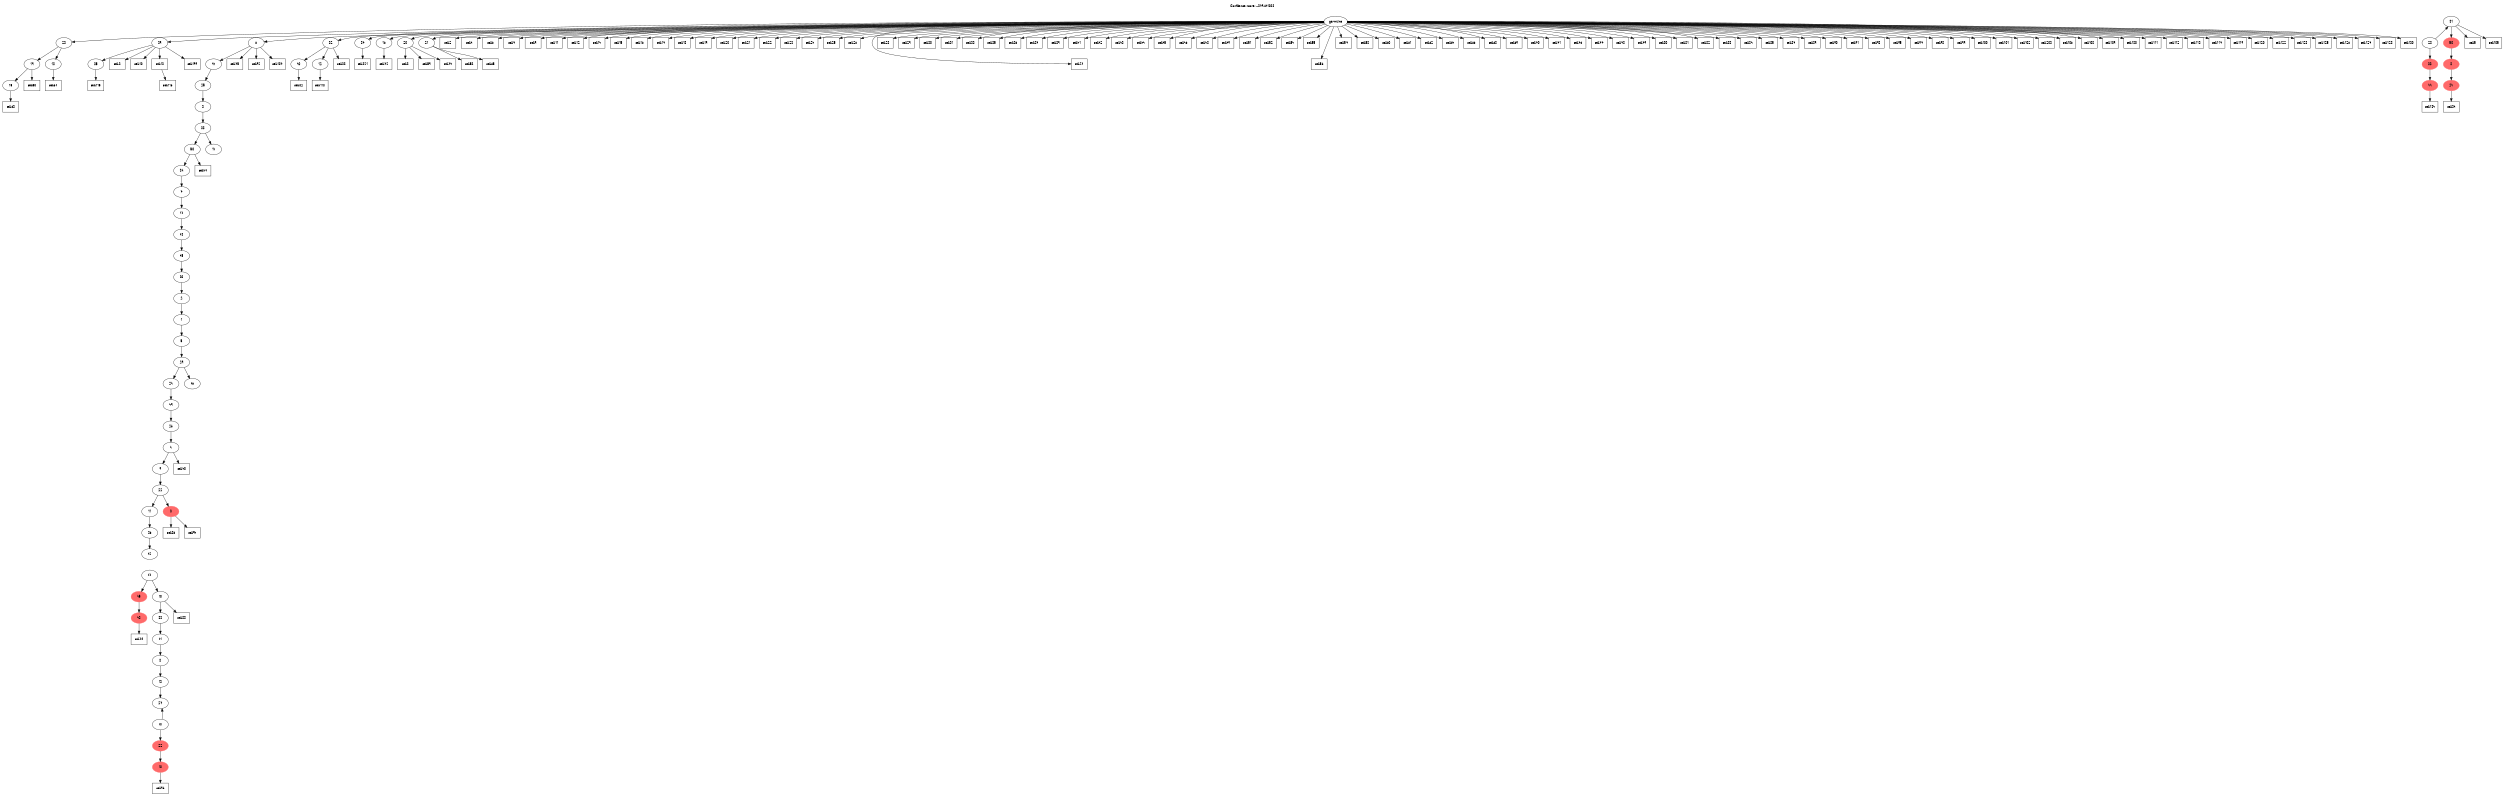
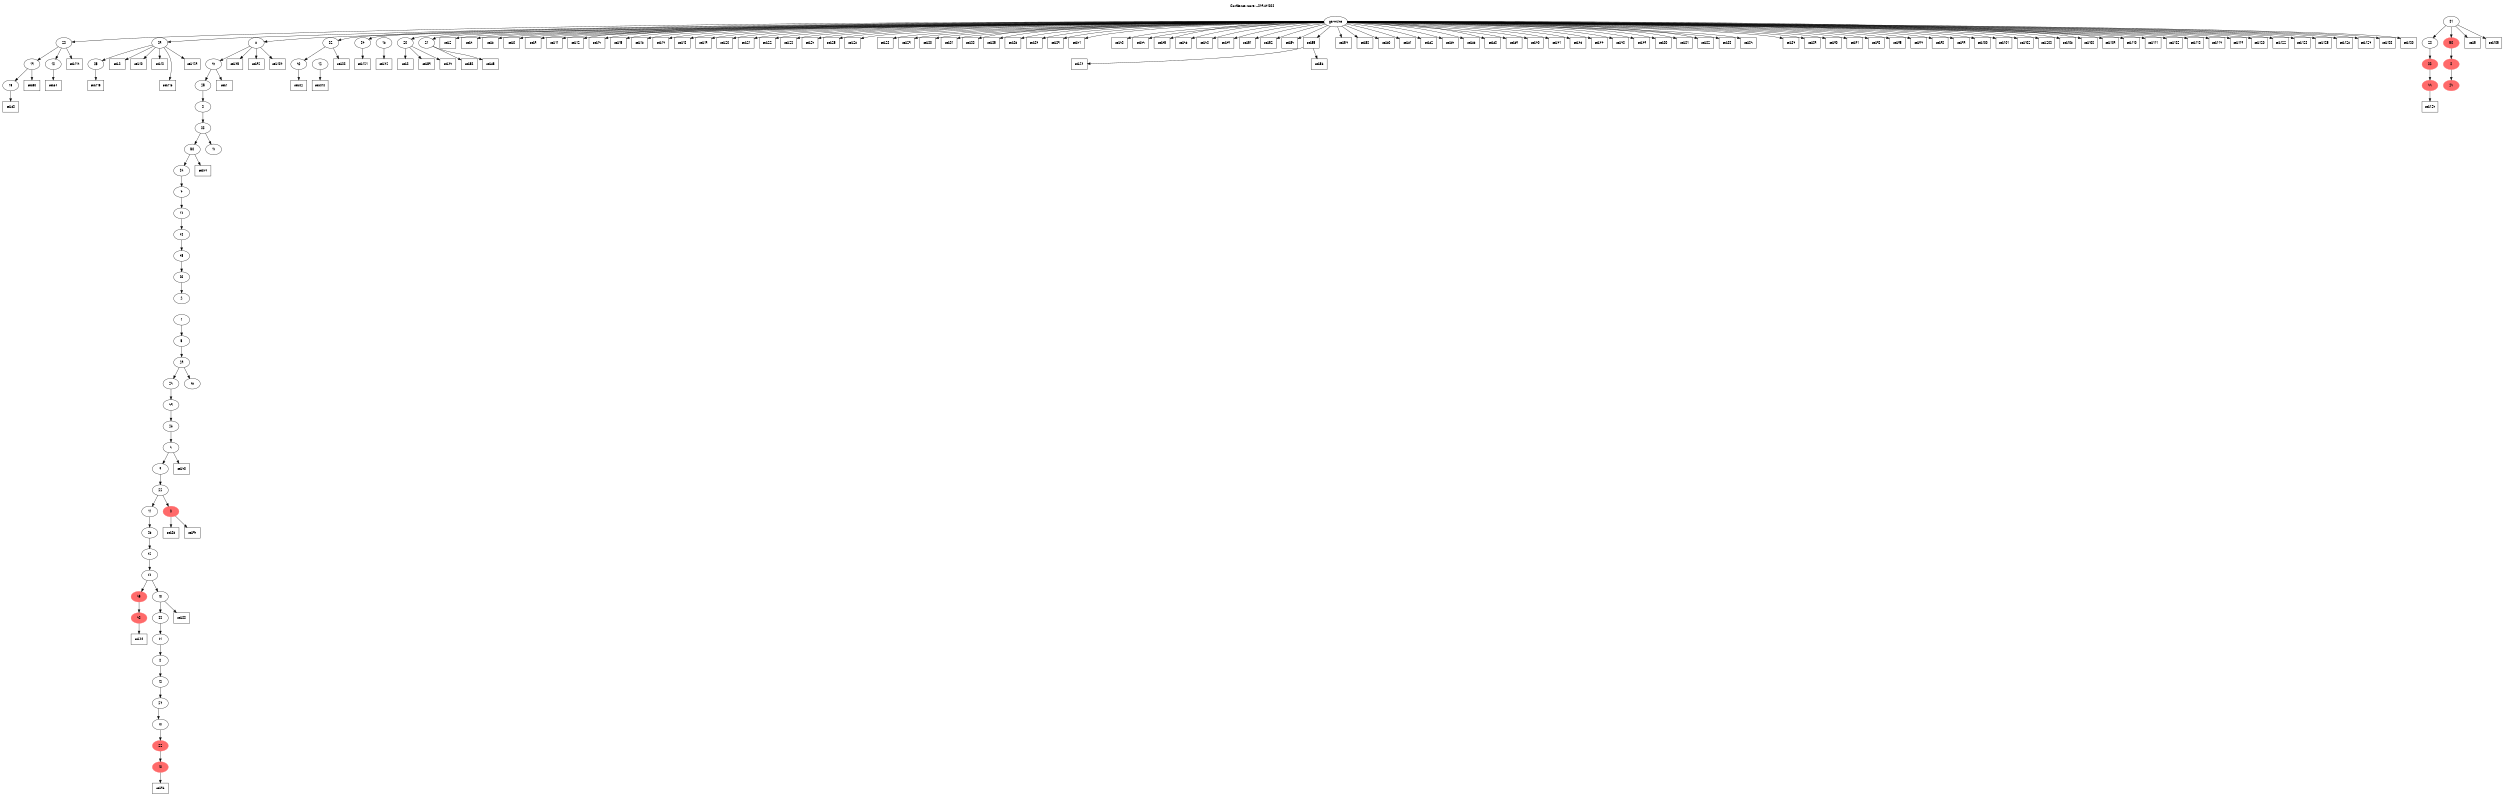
(858, 26) -> none
(2441, 34) -> (2440, 31)
(1328, 41) -> (1315, 52)
(512, 43) -> (512, 43)
(1098, 43) -> none
(1770, 43) -> none
(2132, 43) -> (2132, 43)
(2174, 43) -> (2174, 43)
(2387, 43) -> (2387, 43)
(873, 47) -> (1197, 59)
(326, 52) -> none
none -> (75, 64)
(192, 64) -> (192, 64)
(363, 64) -> (363, 64)
(163, 73) -> (171, 62)
none -> (224, 85)
(320, 85) -> (320, 85)
(2430, 107) -> (2430, 107)
(2451, 107) -> none
(182, 308) -> none
none -> (150, 563)
(162, 715) -> (158, 712)
